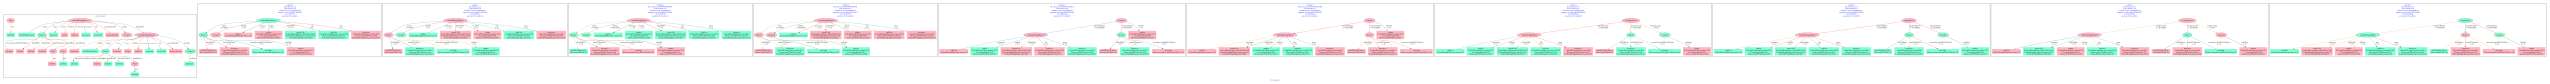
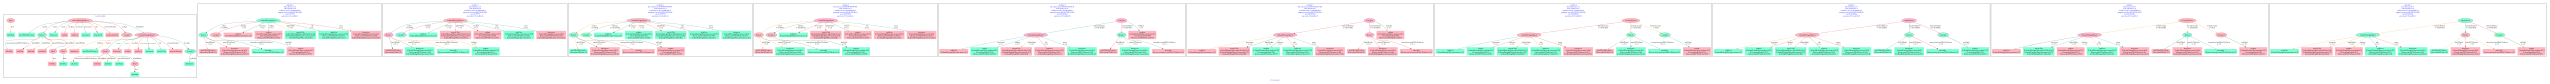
(105, 51) -> (105, 51)
